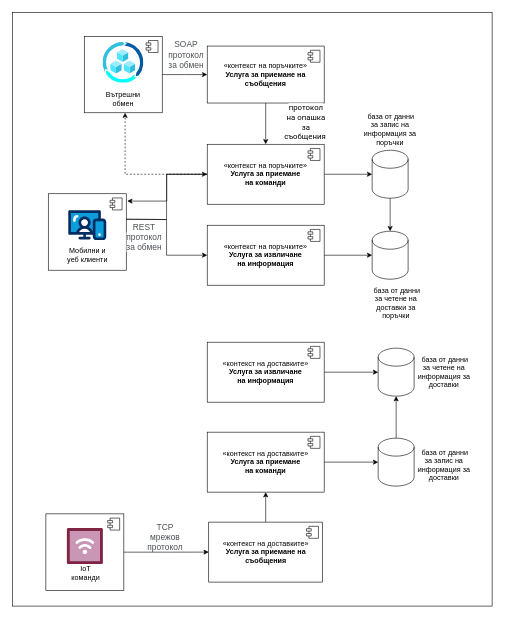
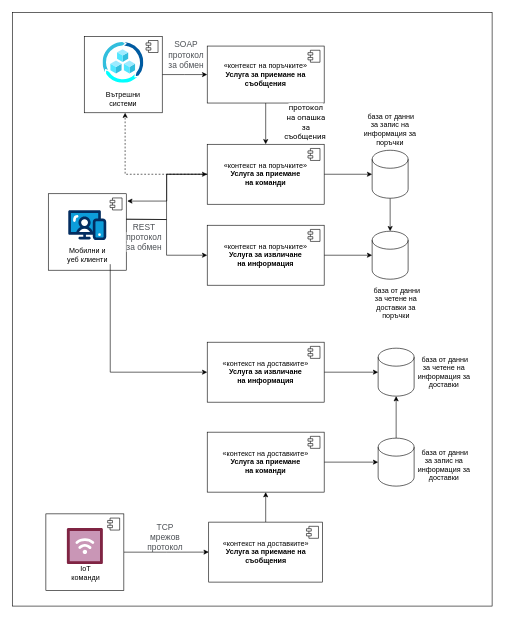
(123, 99) -> (123, 99)
none -> (110, 371)
